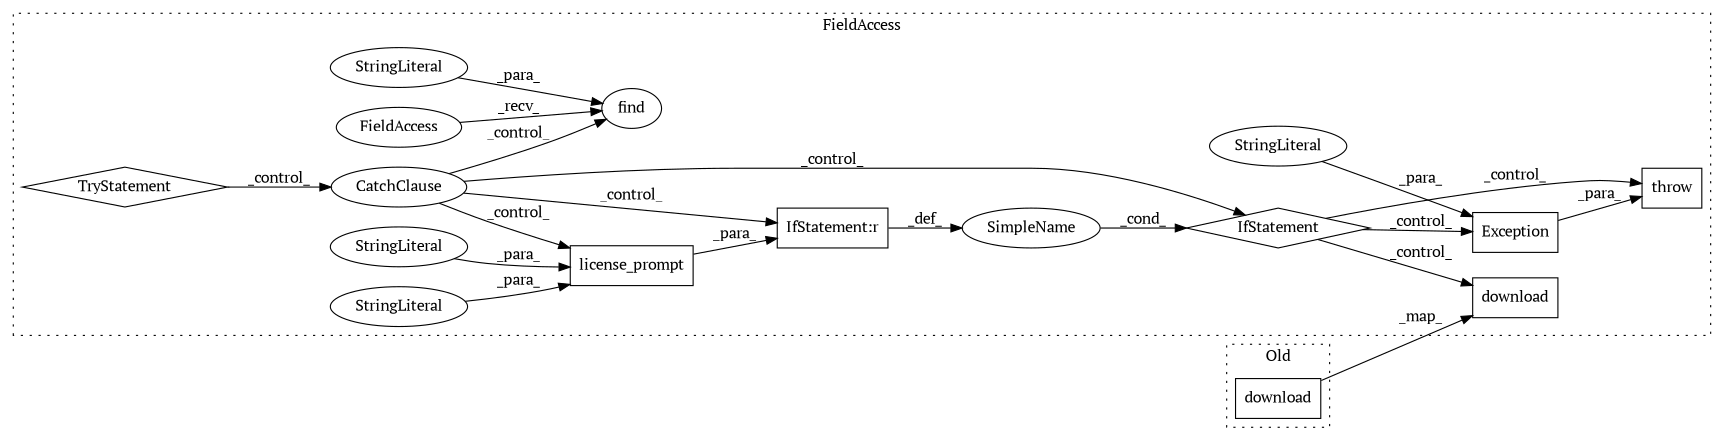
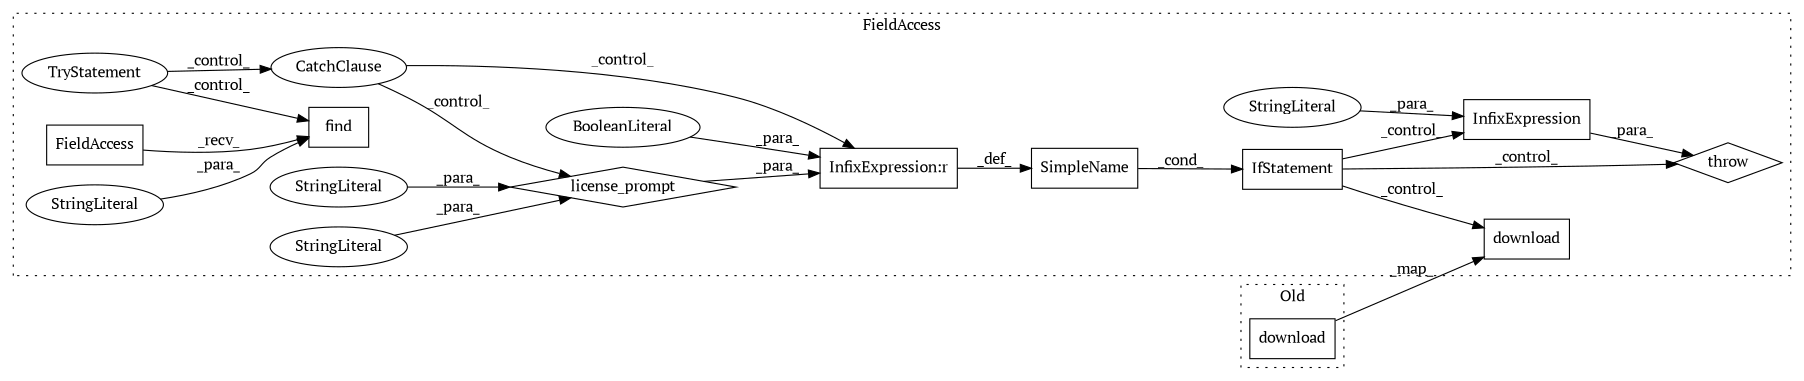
(632, 108) -> (339, 127)
(399, 127) -> (95, 145)
none -> (623, 127)
(523, 151) -> (225, 102)
(852, 168) -> none
(125, 187) -> (95, 73)
(1672, 188) -> (1728, 163)
(833, 228) -> (889, 168)
(1031, 228) -> (1085, 168)
(1278, 228) -> (1292, 169)
(1515, 232) -> (1527, 120)
(632, 266) -> (623, 187)
